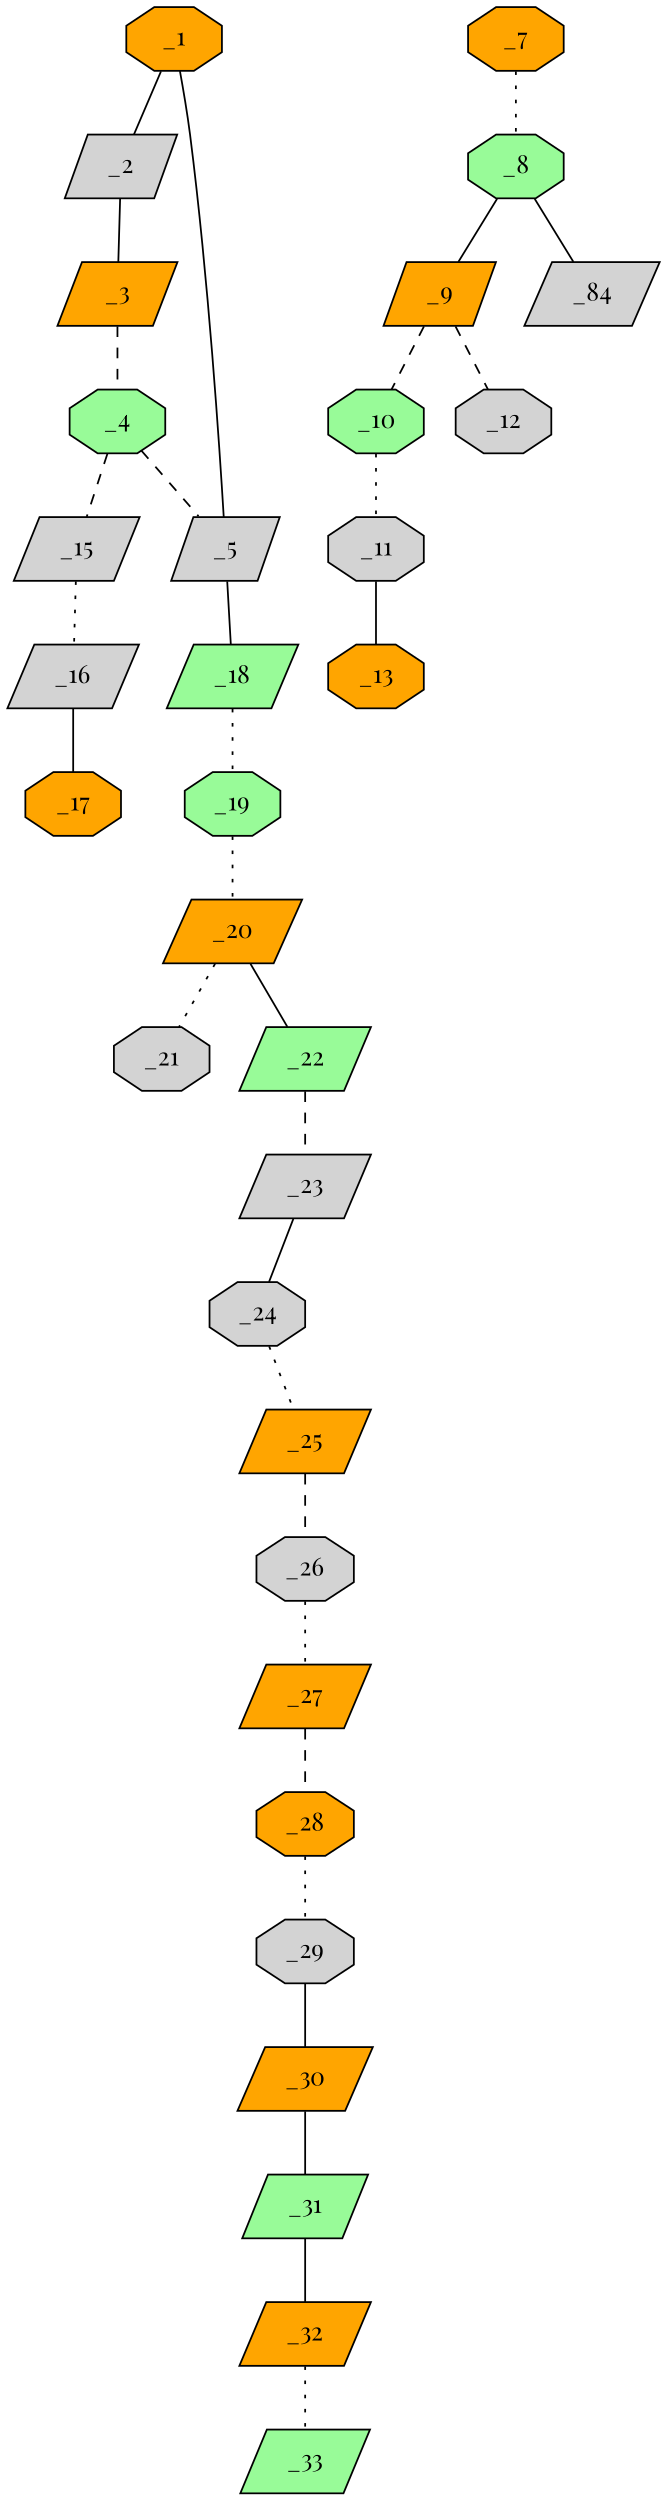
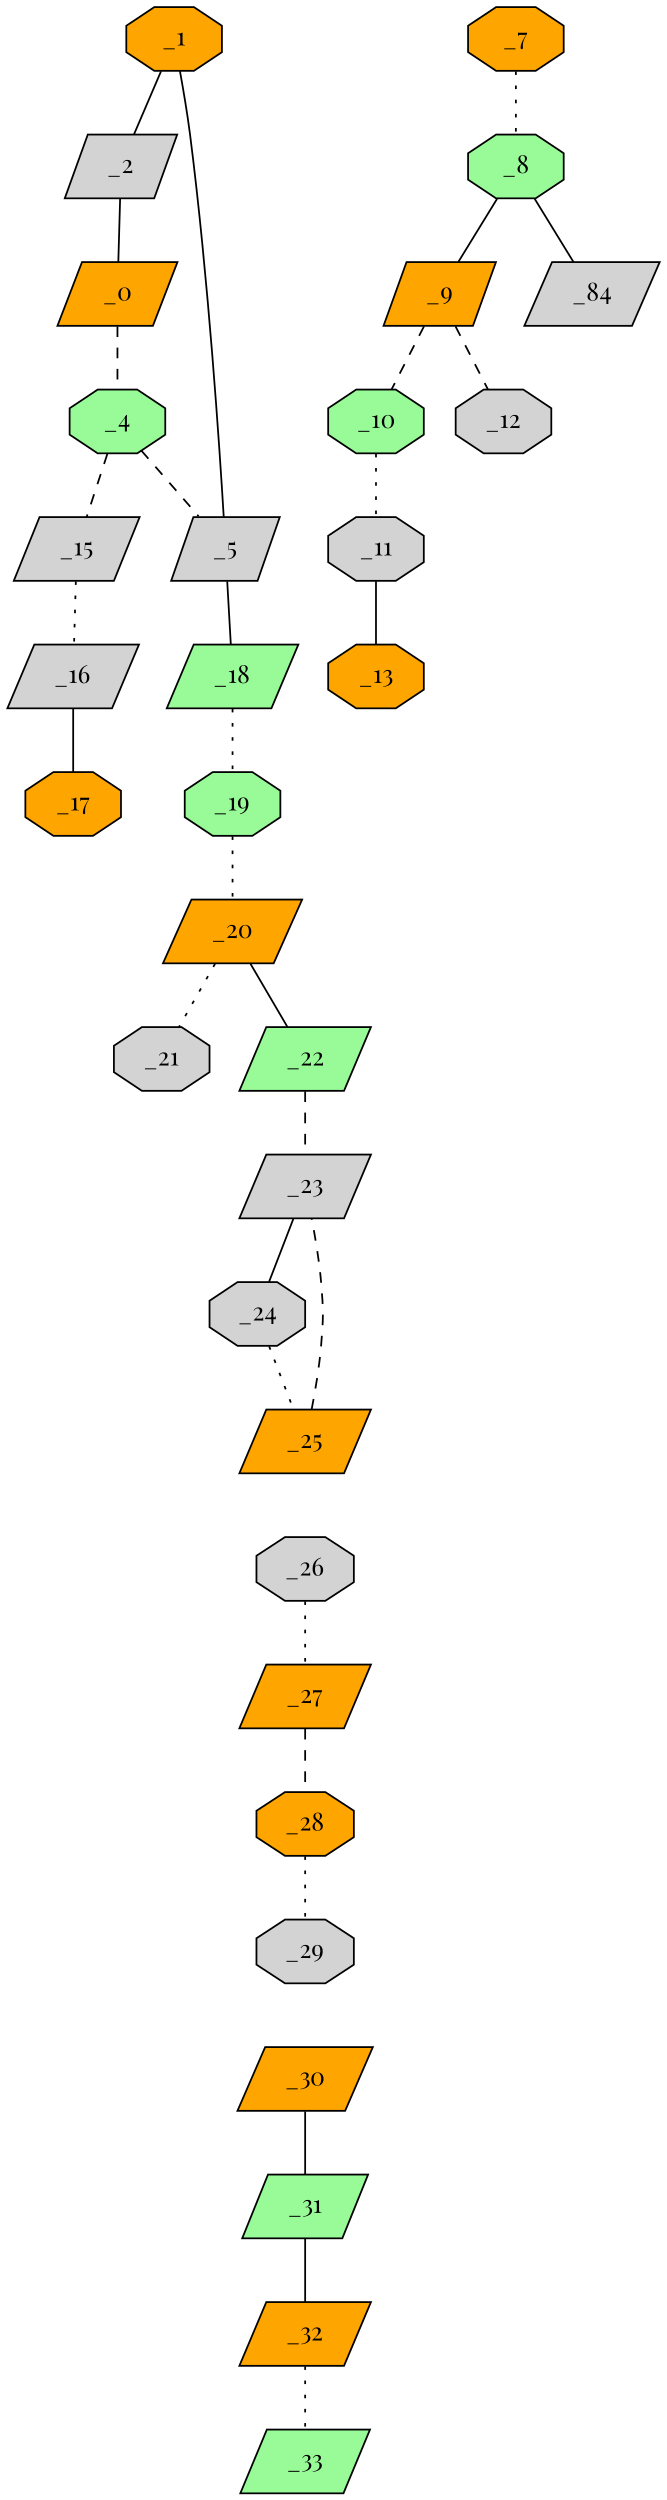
(117, 294) -> (117, 294)
(305, 1505) -> (323, 1314)
(305, 2015) -> none
